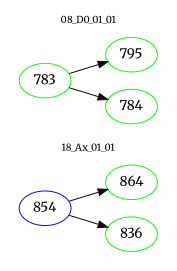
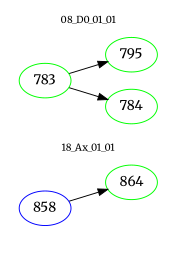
(45, 208) -> (45, 208)
(131, 234) -> none
